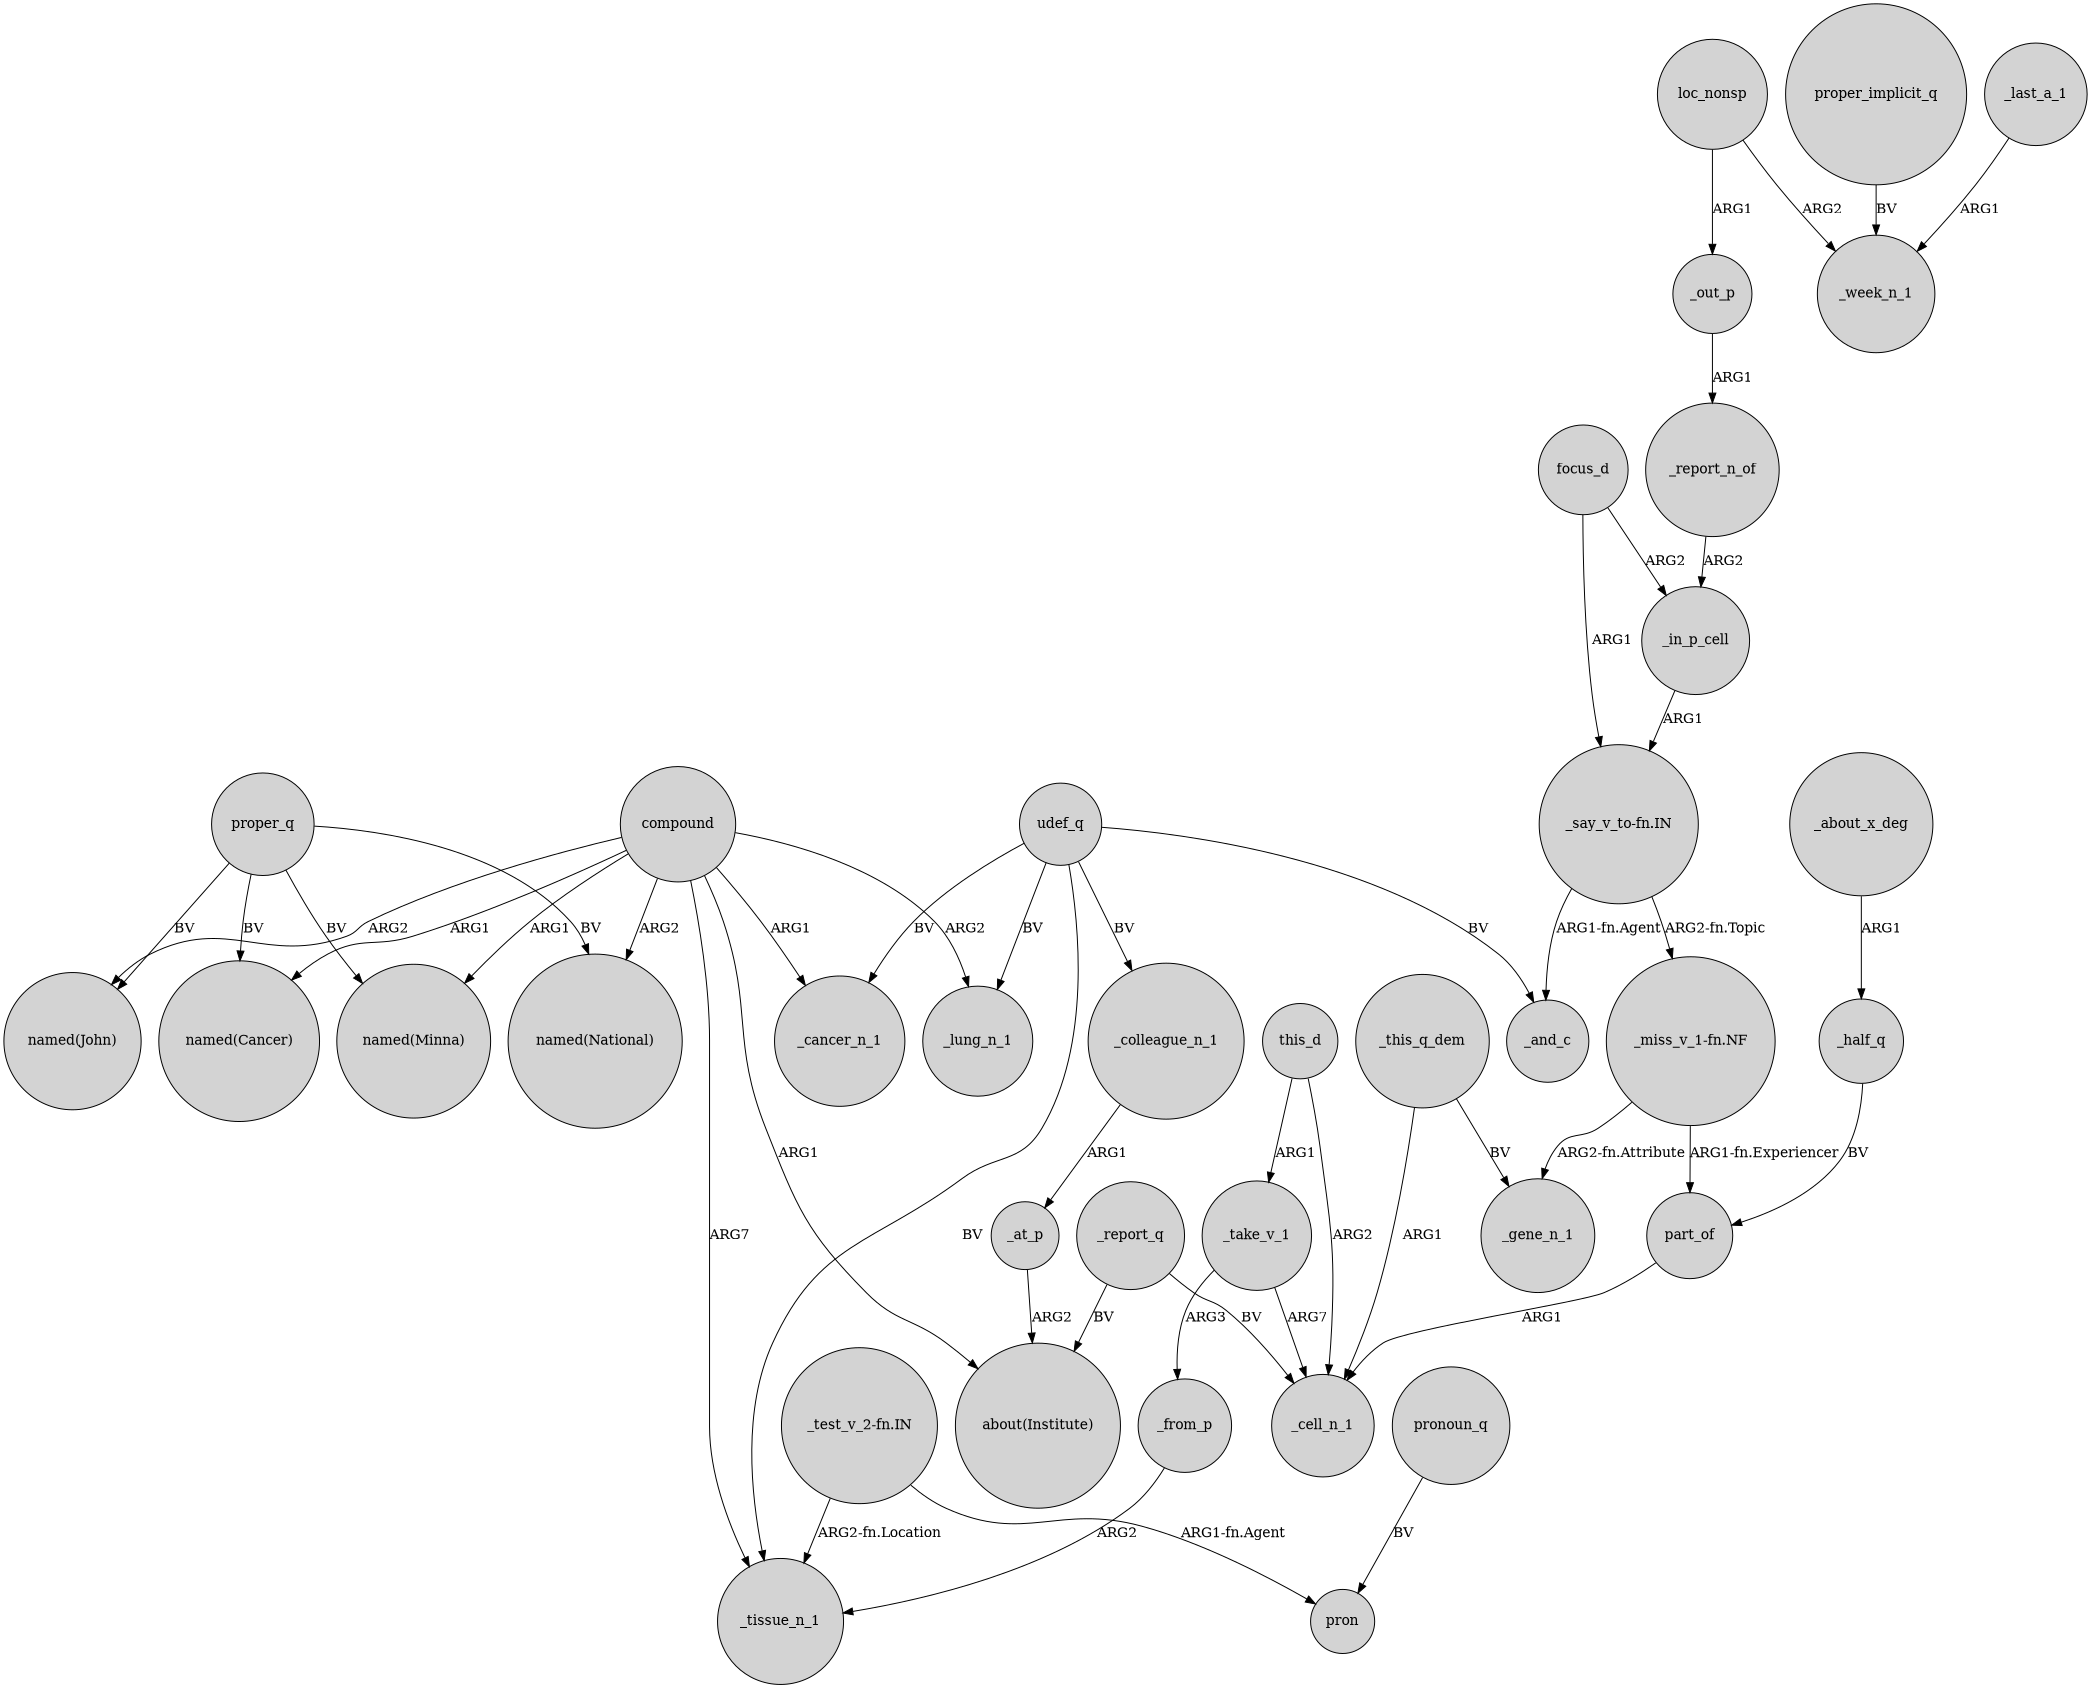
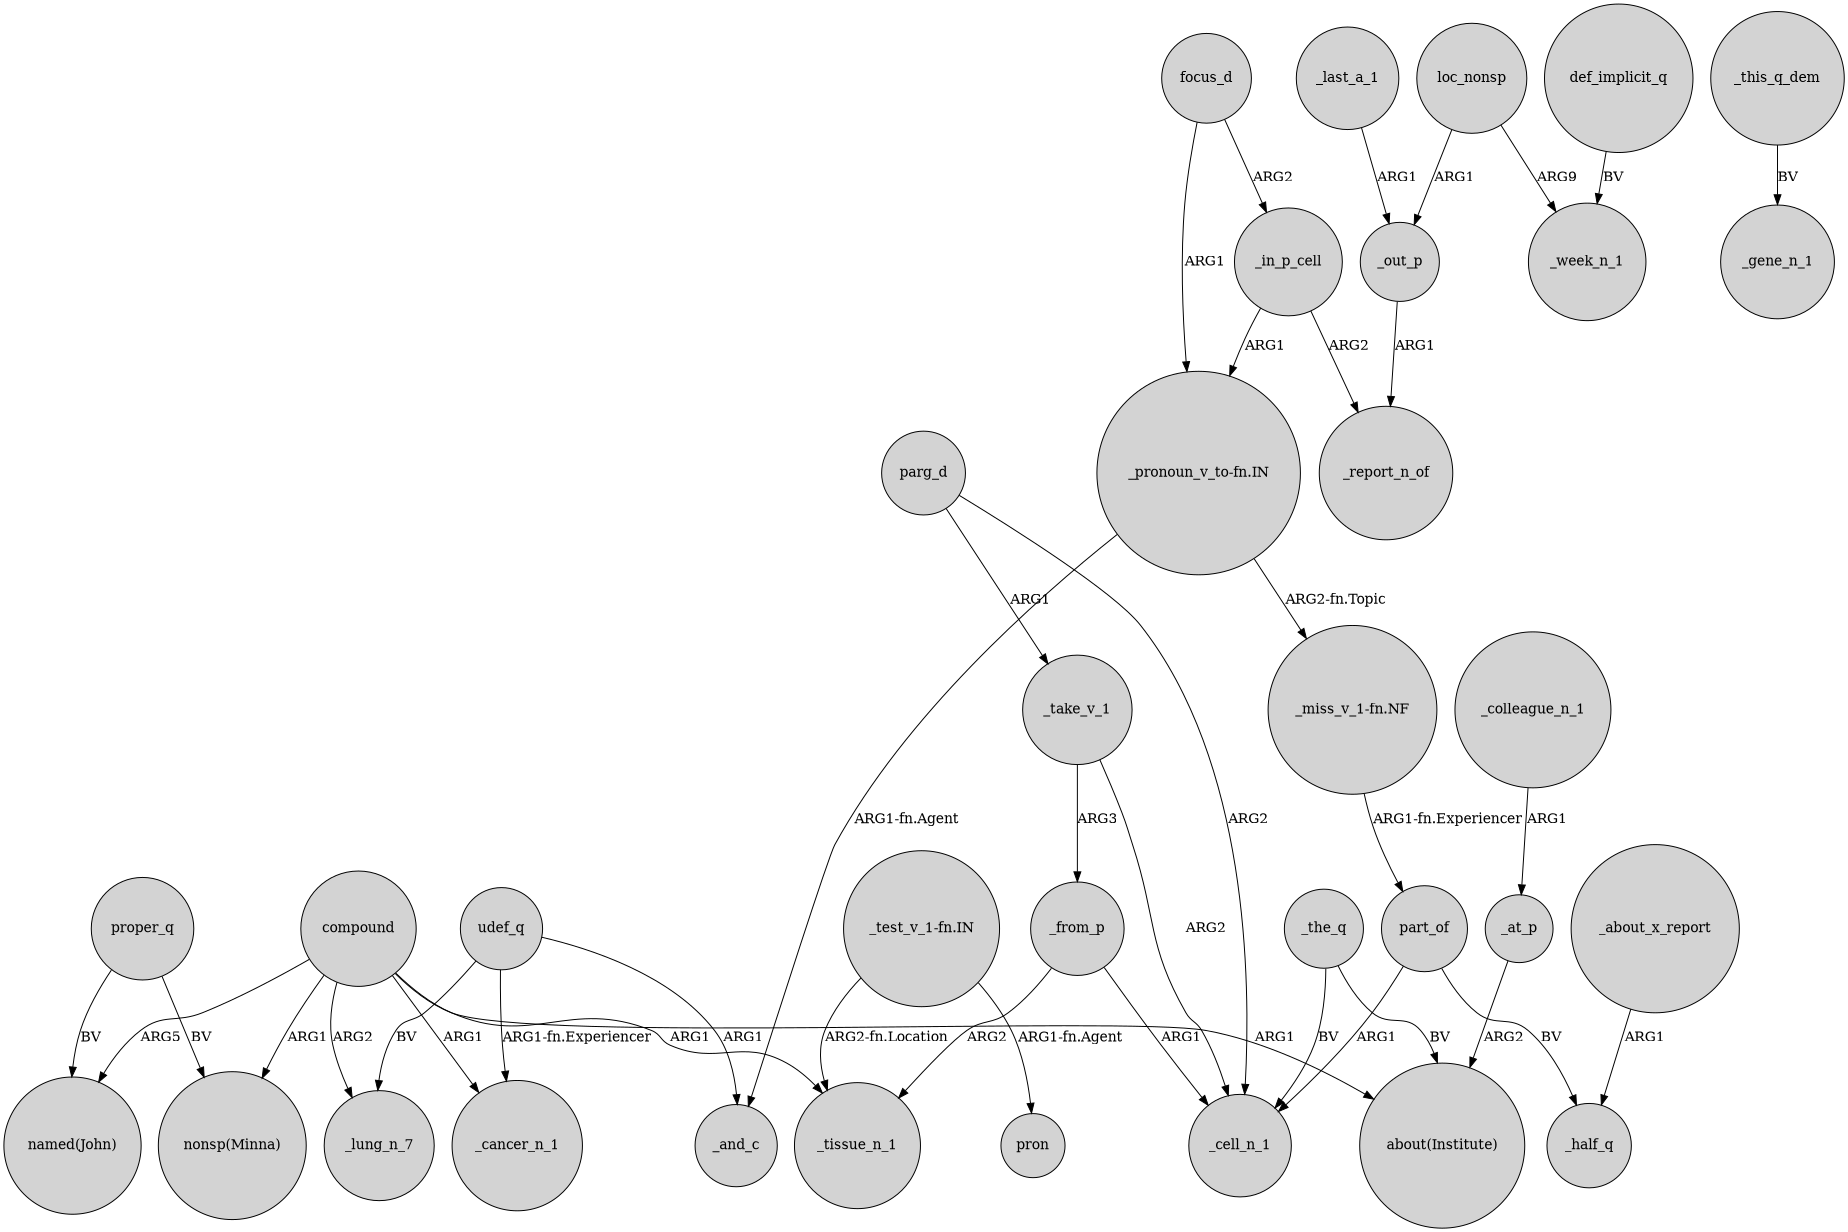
(1876, 94) -> (1619, 78)
(1969, 193) -> (1374, 171)
(1822, 210) -> (1557, 178)
(1704, 557) -> (1332, 357)
(1619, 824) -> (1199, 473)
(1861, 824) -> (1655, 929)
(1103, 912) -> none
(389, 929) -> (161, 1038)
(924, 929) -> (577, 1038)
(1478, 929) -> (744, 1038)
(239, 1041) -> none
(414, 1041) -> (232, 1146)
(595, 1041) -> none
(978, 1041) -> (379, 1146)
(1300, 1041) -> (924, 473)
(1585, 1134) -> none
(1828, 1174) -> (1514, 1023)
(920, 1207) -> none
(730, 1236) -> (690, 1038)
(1131, 1236) -> (1324, 929)
(1390, 1241) -> (1152, 1033)
(1308, 1318) -> (1206, 929)
(859, 1426) -> (922, 929)
(1451, 1426) -> none
